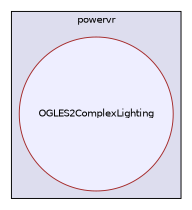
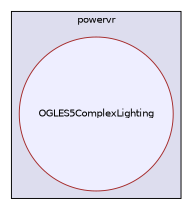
(96, 114) -> (96, 114)
